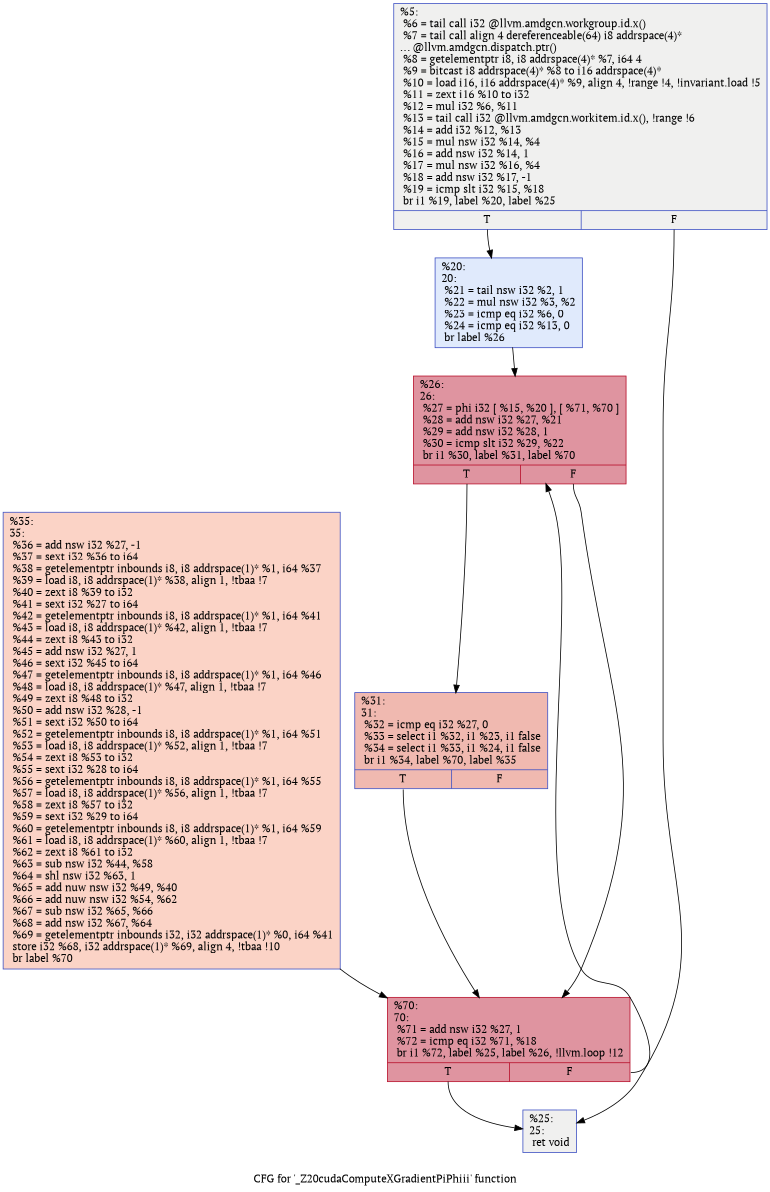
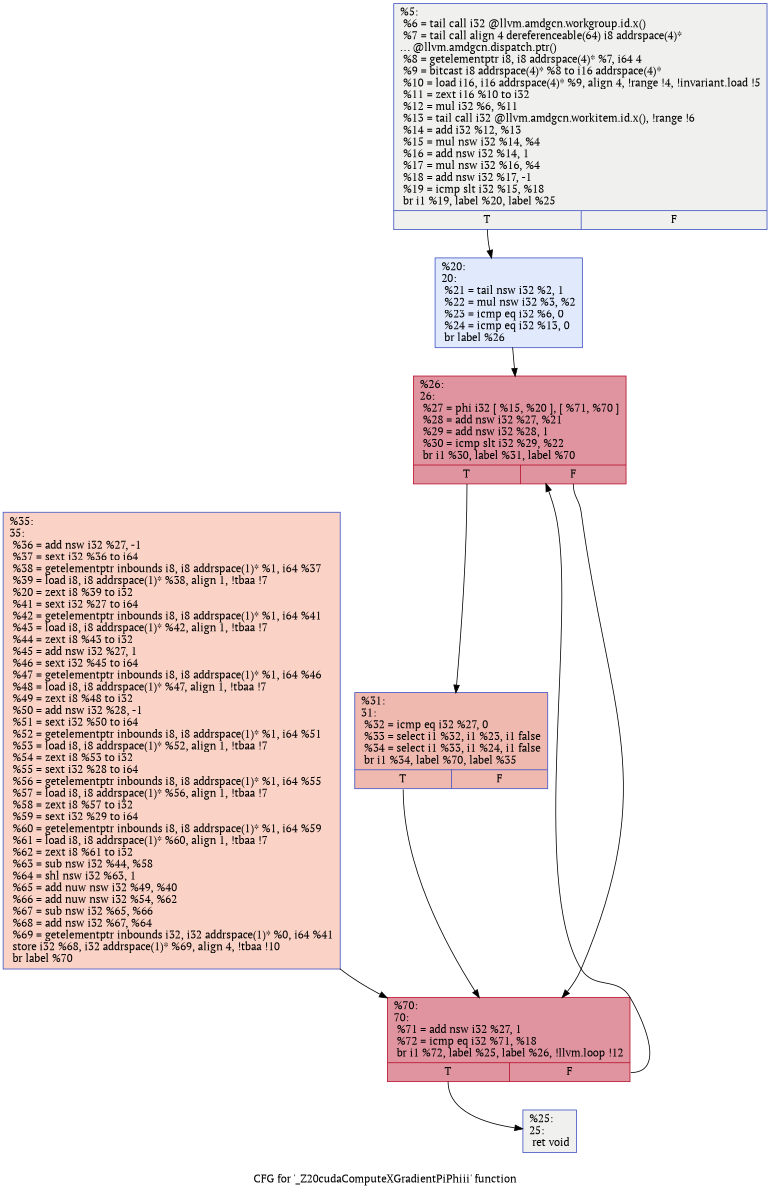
(71, 593) -> (71, 593)
(663, 694) -> none
